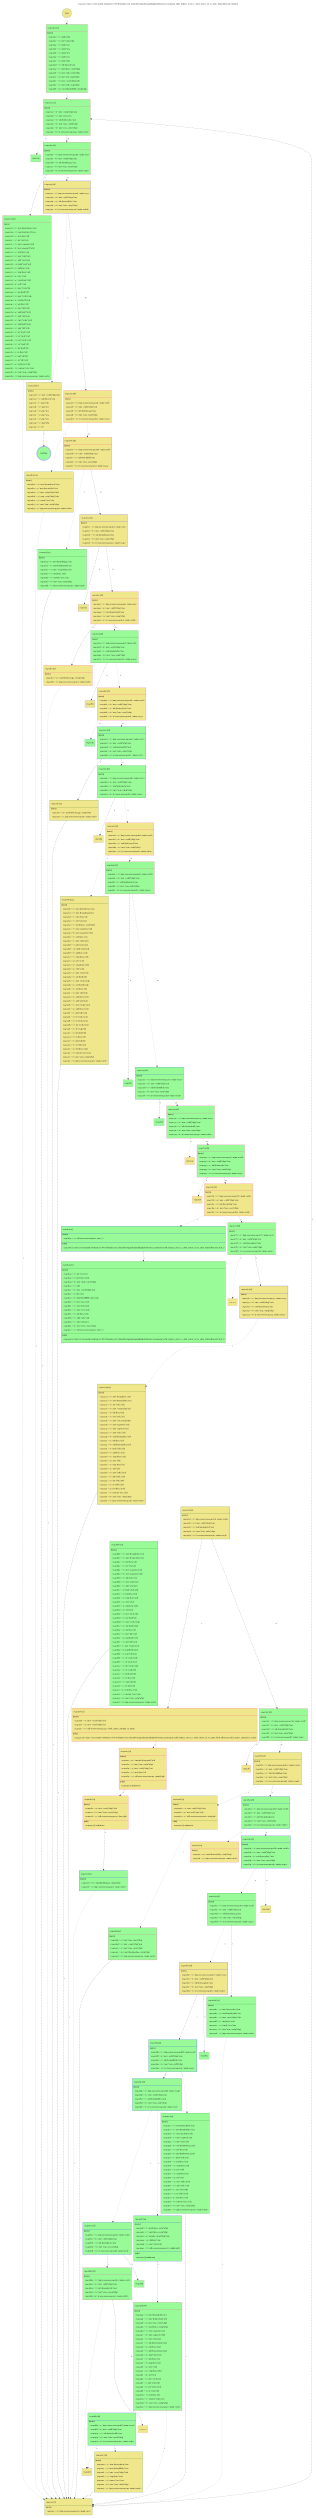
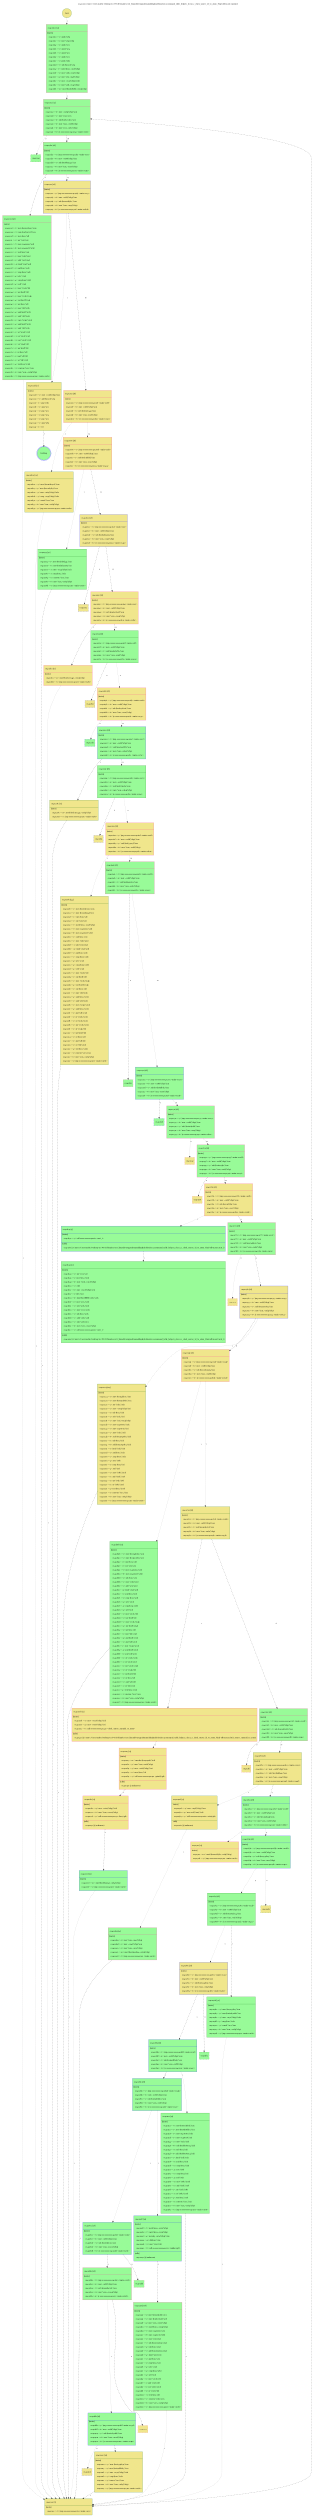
none -> (205, 1366)
(89, 2383) -> (109, 2356)
